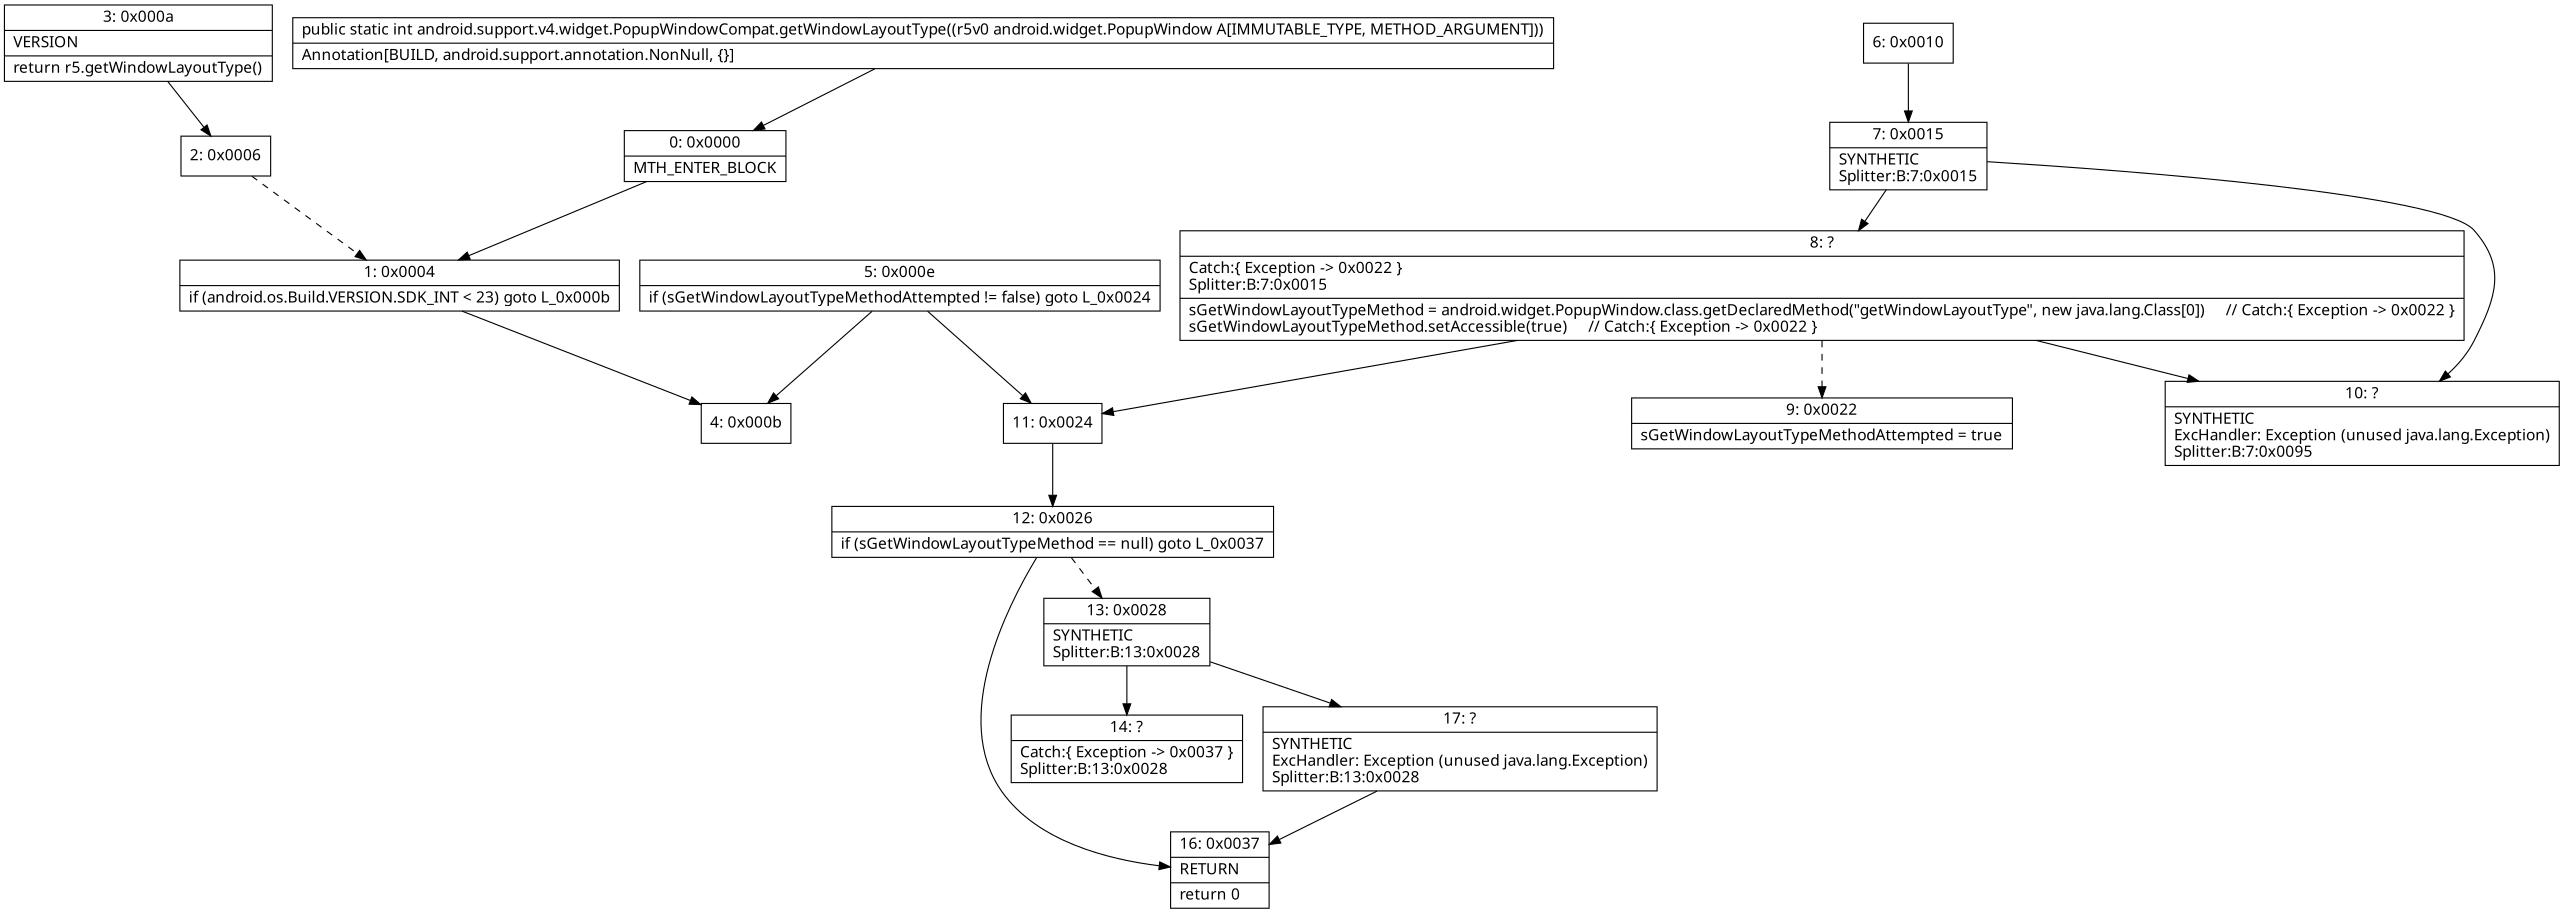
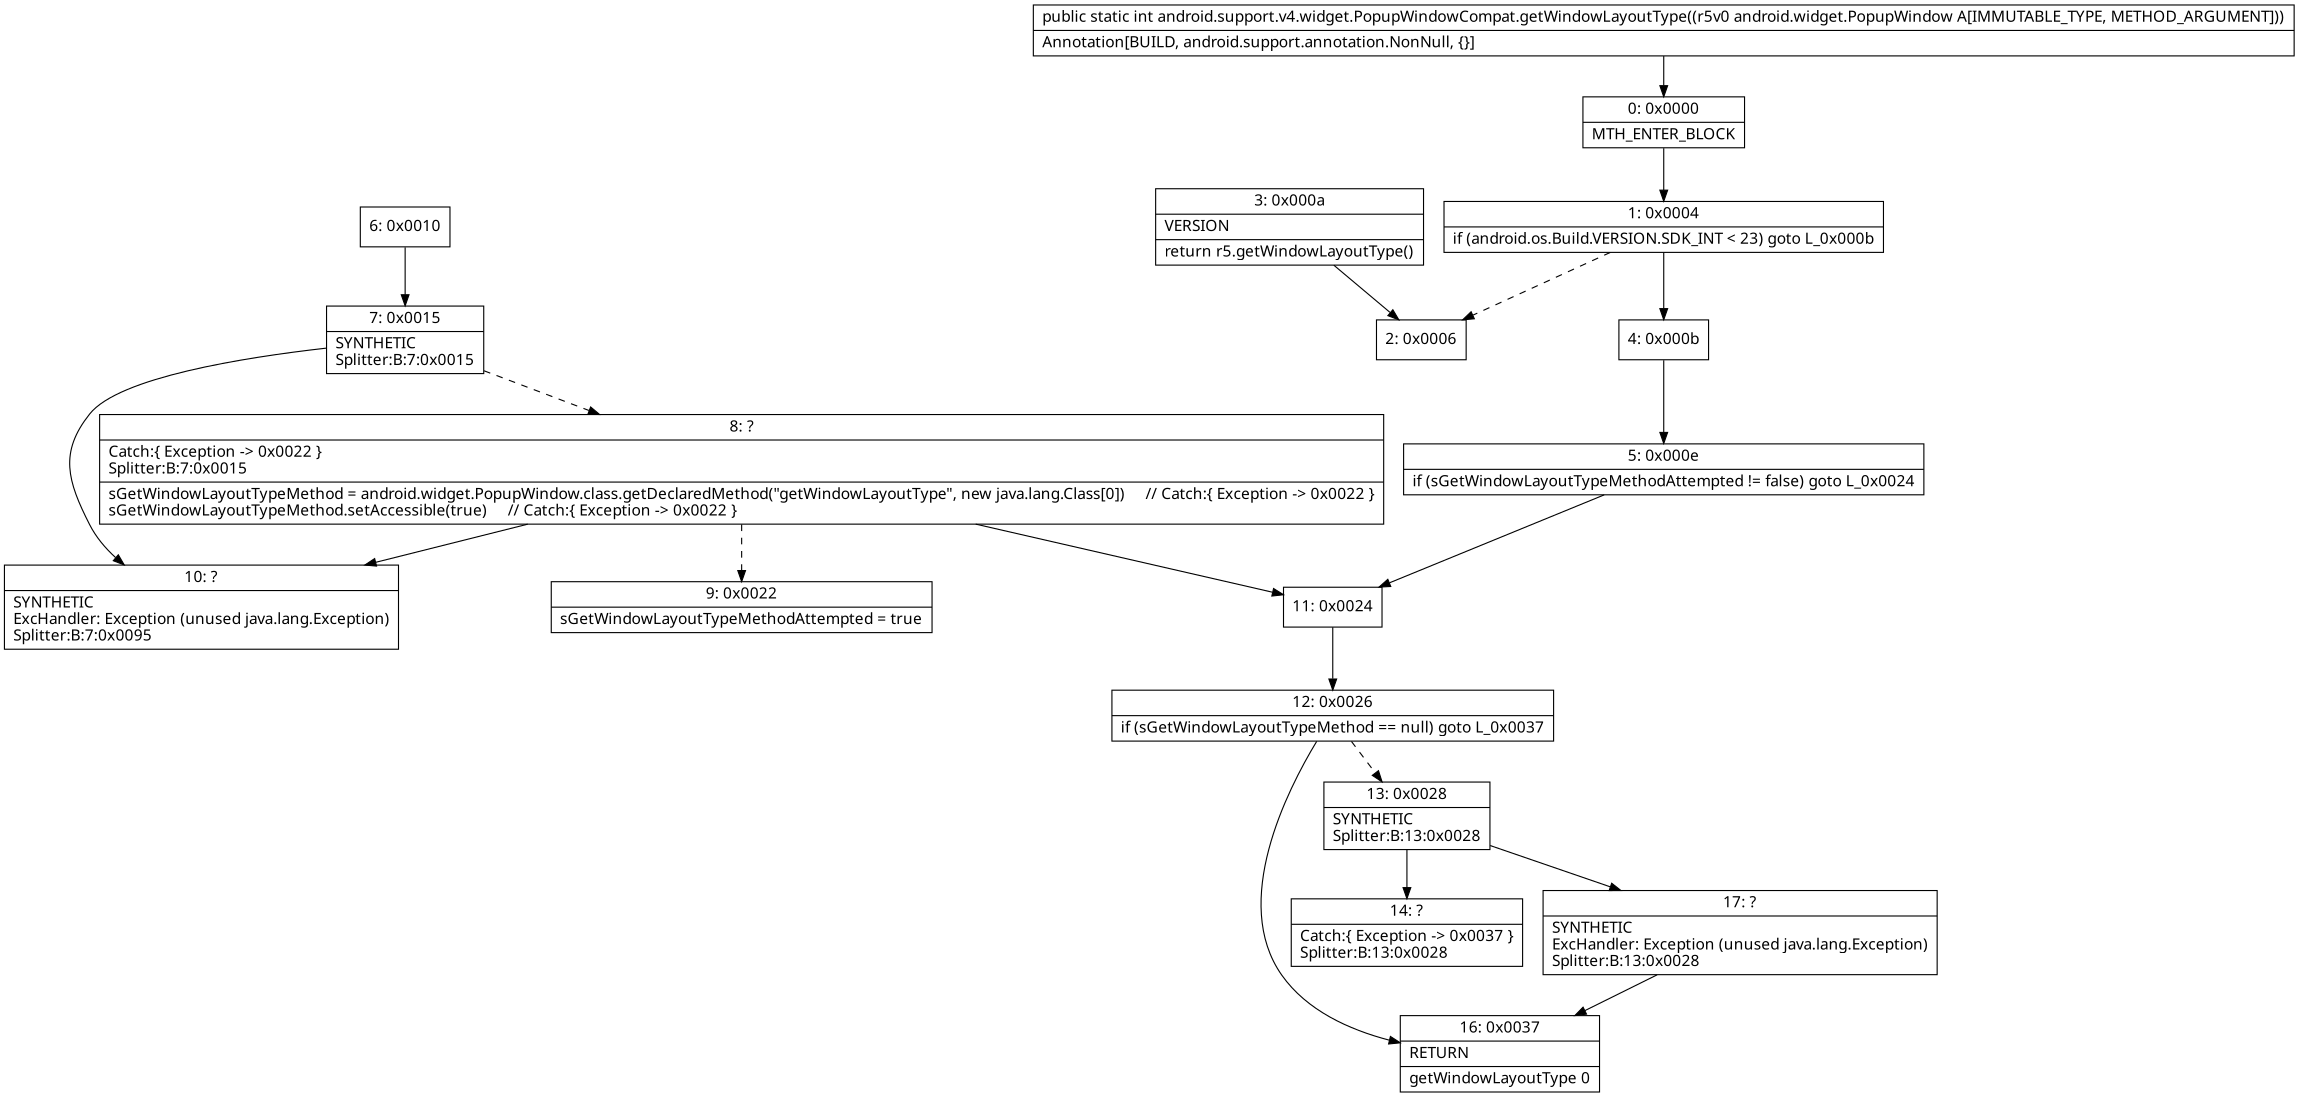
(1876, 206) -> (536, 391)
(305, 215) -> (1542, 284)
(824, 353) -> (1664, 396)
(1210, 895) -> (1500, 1079)
